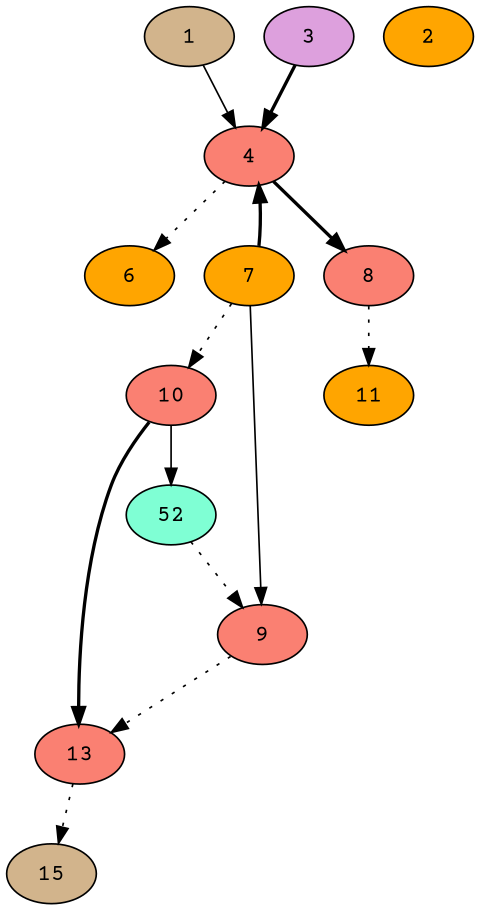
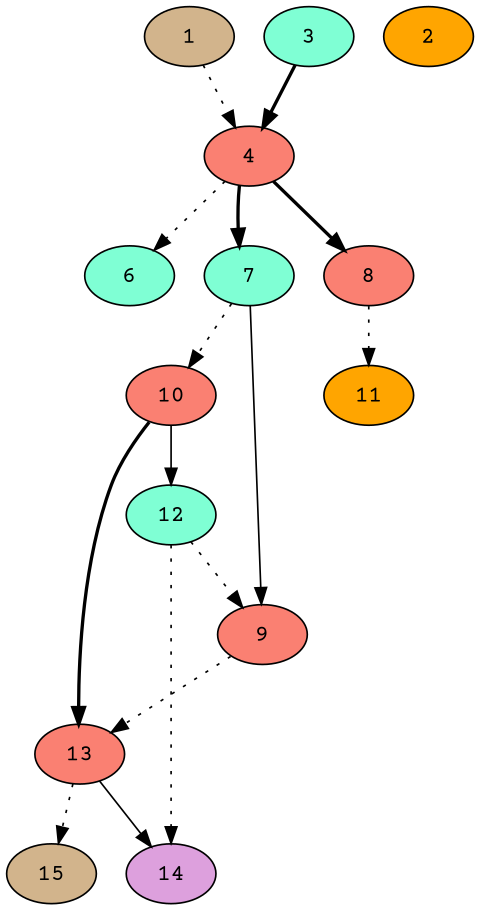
(309, 37) -> (309, 37)
(215, 89) -> (215, 89)
(260, 224) -> (238, 207)
(130, 276) -> (130, 276)
(249, 276) -> (249, 276)
(171, 515) -> (171, 515)
none -> (171, 874)
